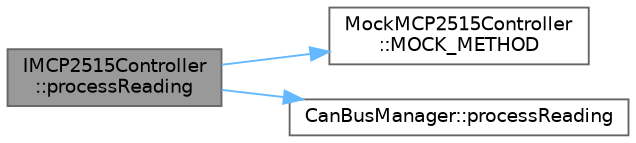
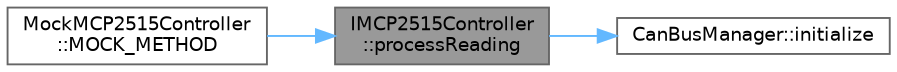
(266, 59) -> (291, 36)
(459, 117) -> (753, 36)
